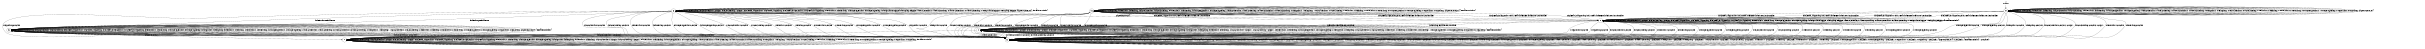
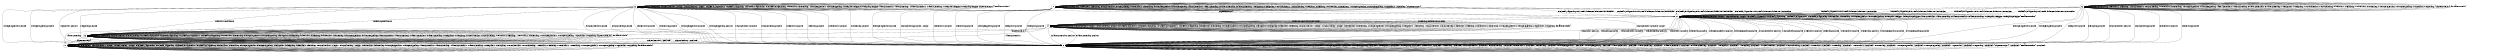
(2006, 4) -> none
none -> (591, 35)
